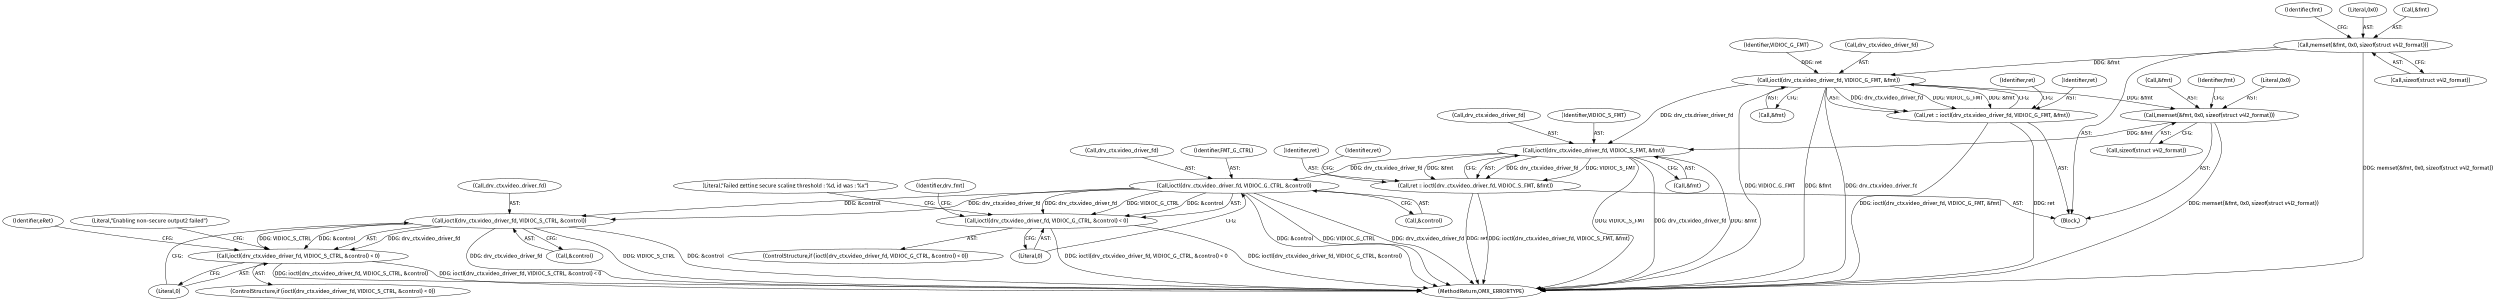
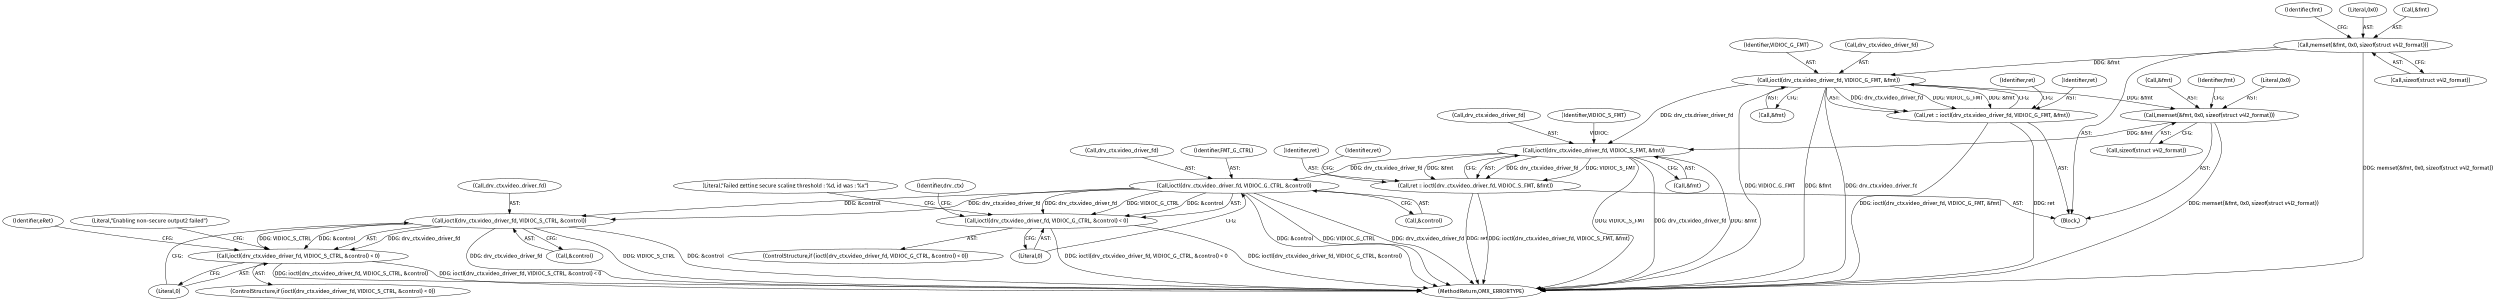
(1812, 63) -> (1812, 63)
(1600, 133) -> (1600, 133)
(940, 186) -> (940, 186)
